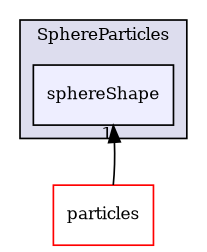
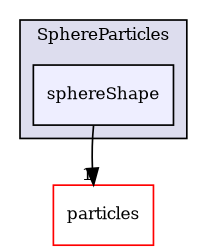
(115, 164) -> (92, 149)
